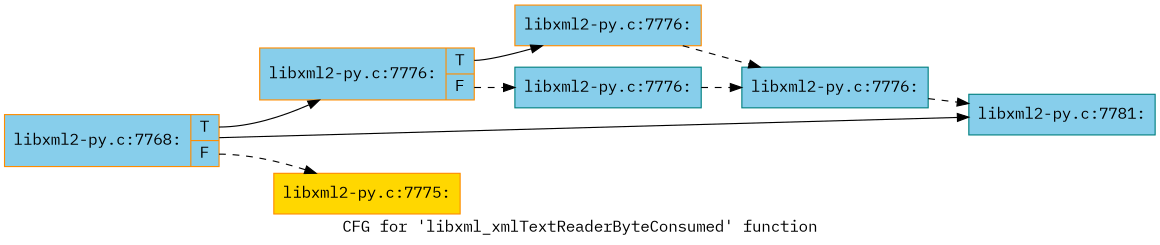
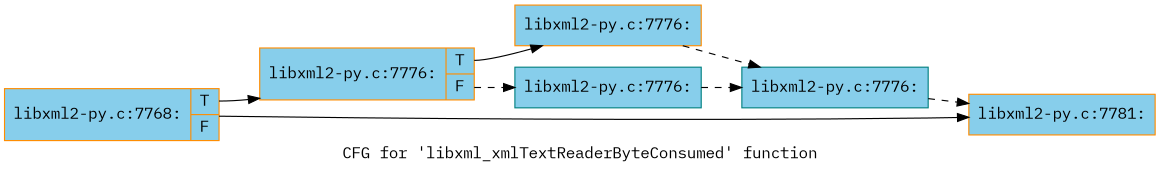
(1062, 115) -> (1062, 115)
(367, 194) -> none
